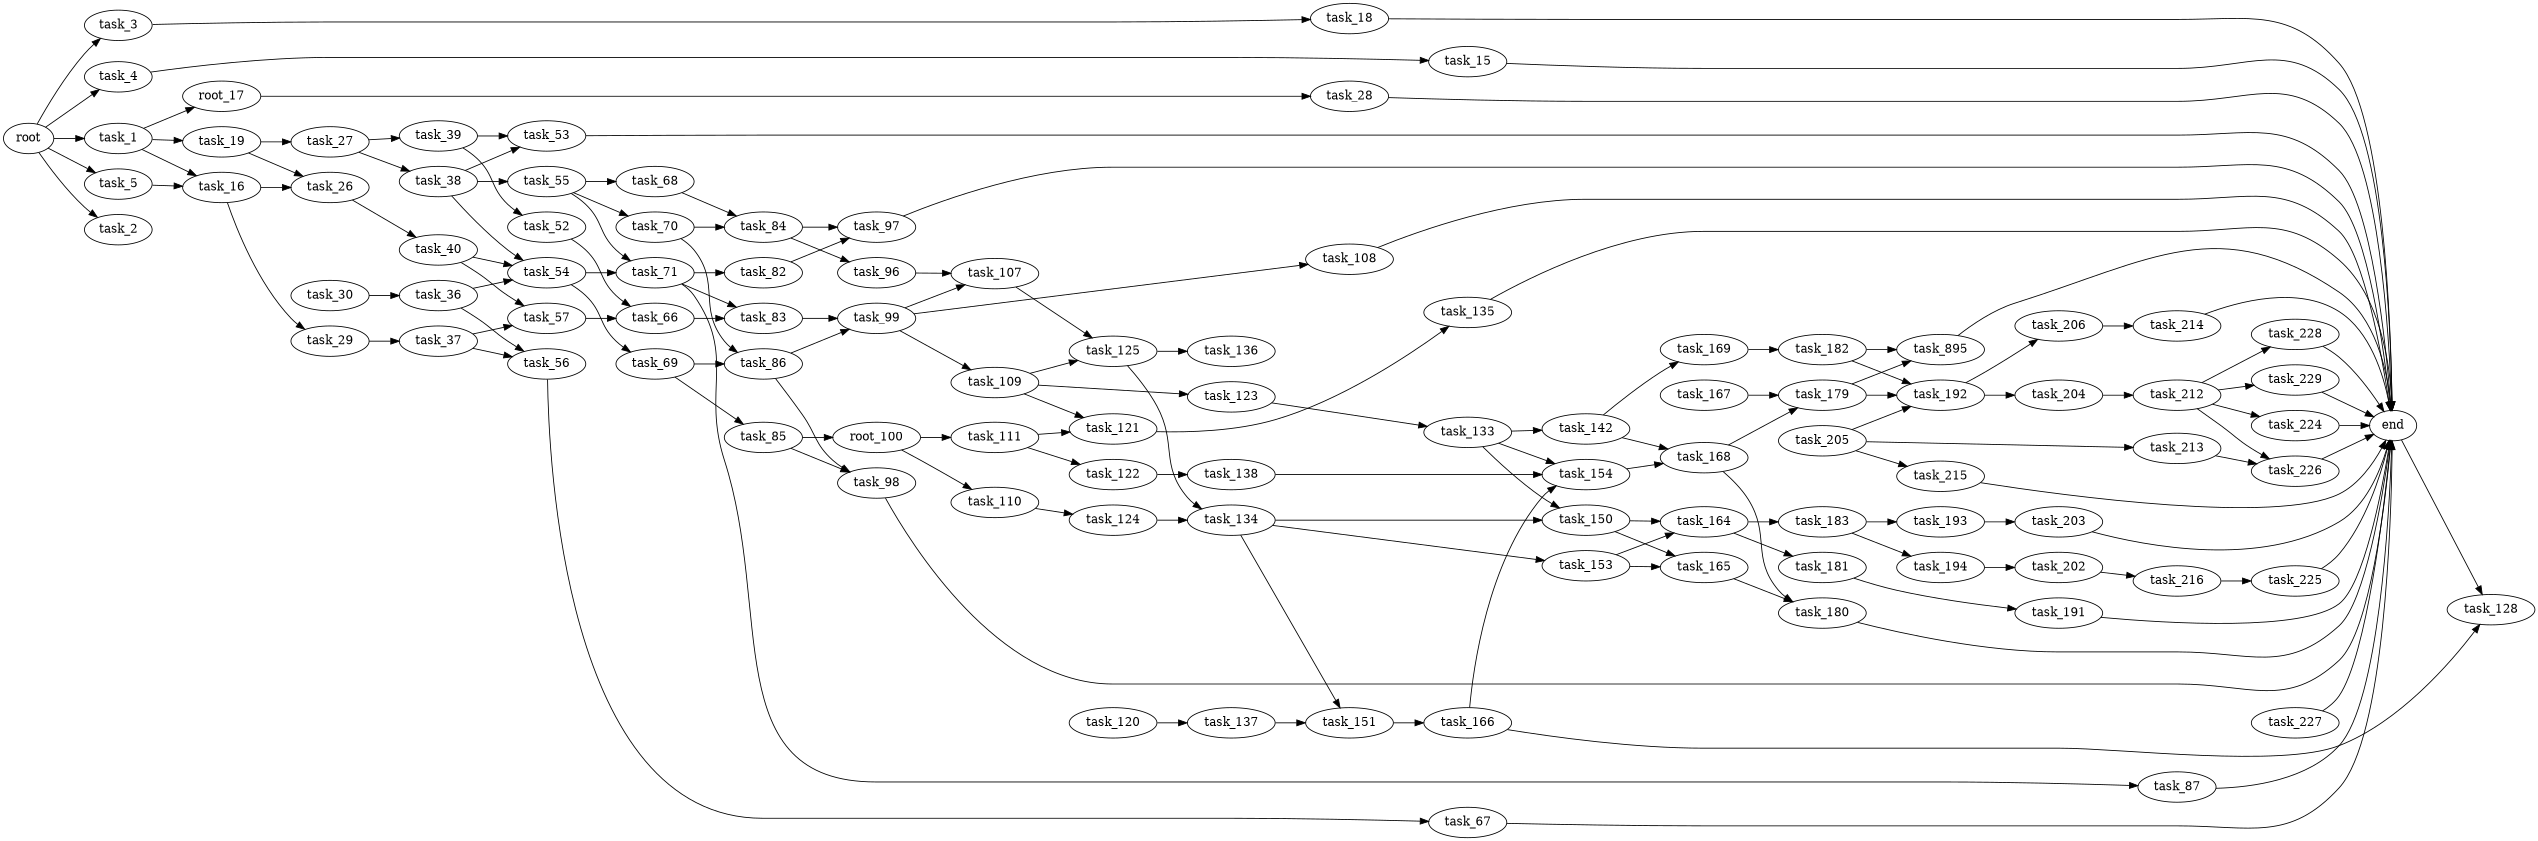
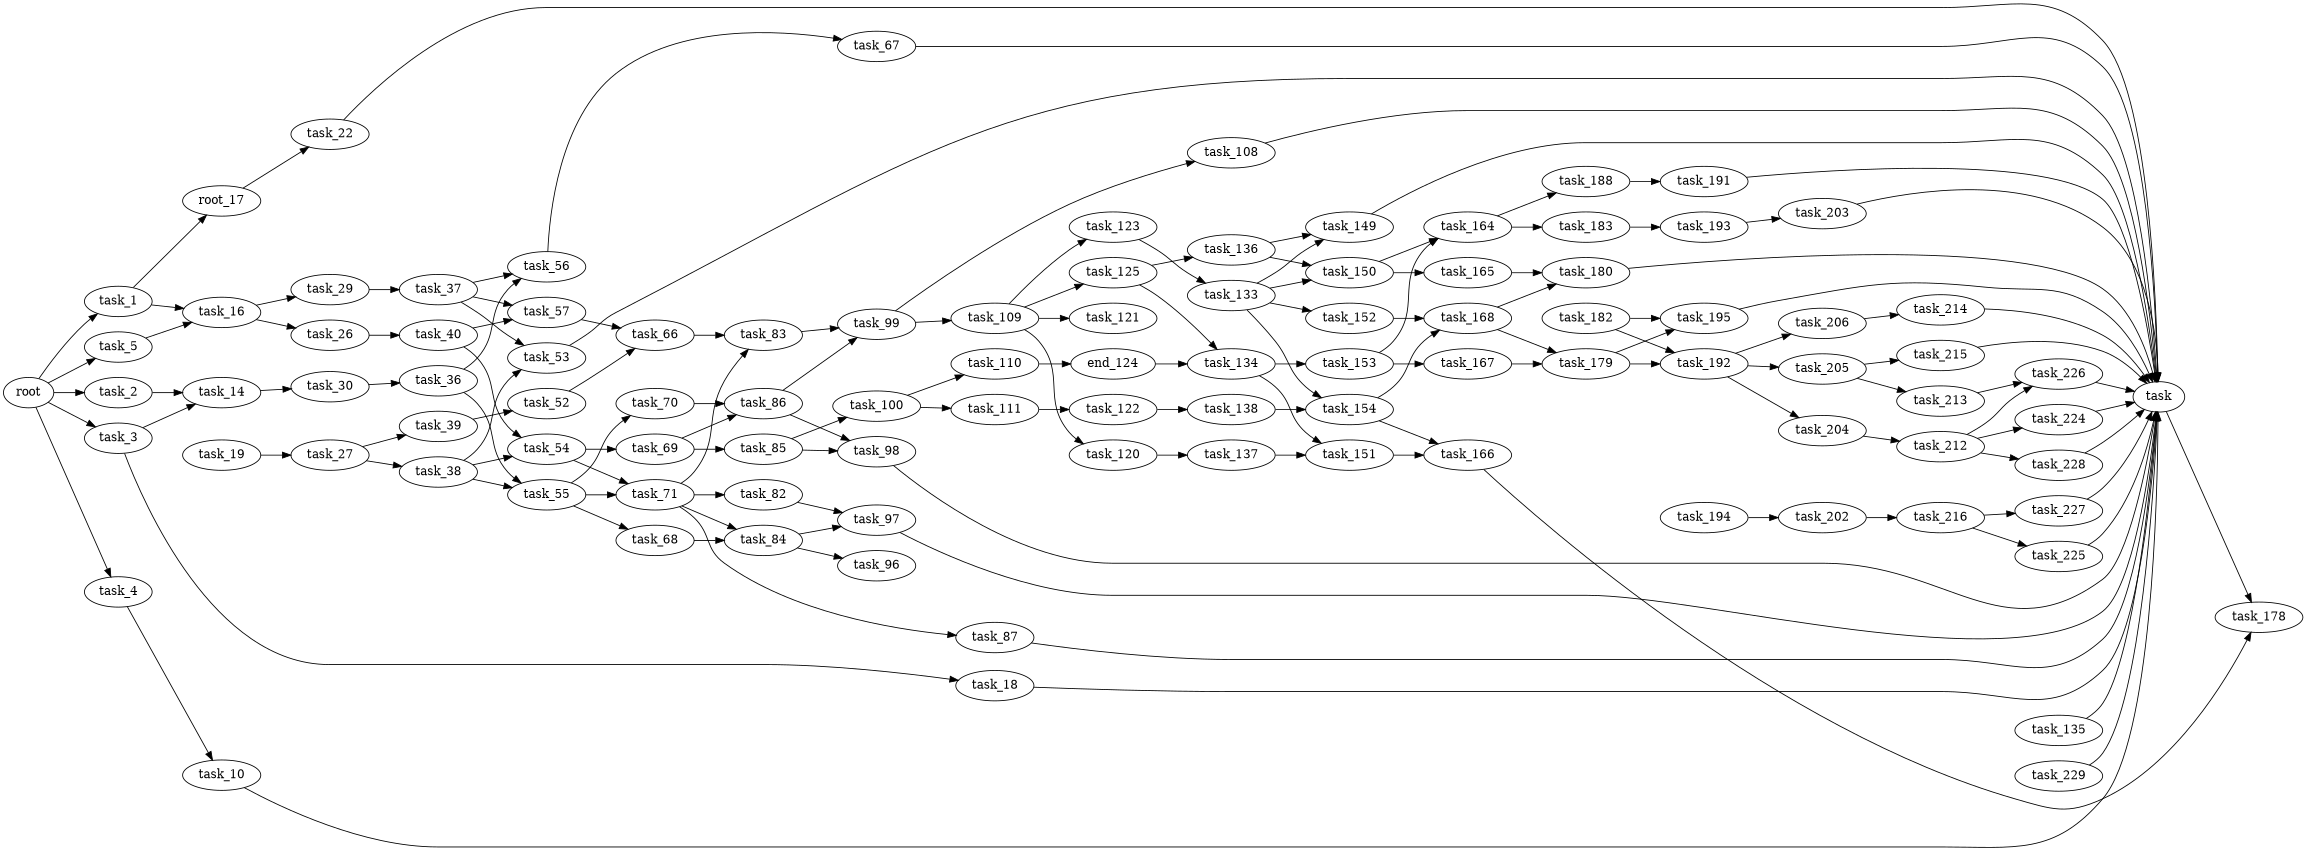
(1468, 62) -> (222, 775)
(1350, 96) -> (330, 134)
(488, 136) -> (487, 319)
(163, 140) -> none
(272, 163) -> none
(705, 227) -> (705, 516)
none -> (1350, 227)
(995, 274) -> none
(486, 286) -> (492, 436)
(1704, 350) -> none
(1941, 350) -> (1704, 318)
none -> (1054, 382)
(2232, 388) -> none
none -> (222, 393)
(1294, 414) -> none
(1877, 420) -> (1759, 366)
(2393, 426) -> (2159, 397)
(1586, 429) -> (1350, 318)
(1050, 434) -> none
(877, 437) -> (877, 406)
none -> (1995, 514)
(1113, 520) -> (1113, 364)
(1404, 520) -> (1284, 260)
(1877, 543) -> none
(1641, 567) -> (1403, 364)
(1822, 567) -> (1586, 182)
(1493, 593) -> (1405, 431)
(2491, 610) -> (2259, 617)
